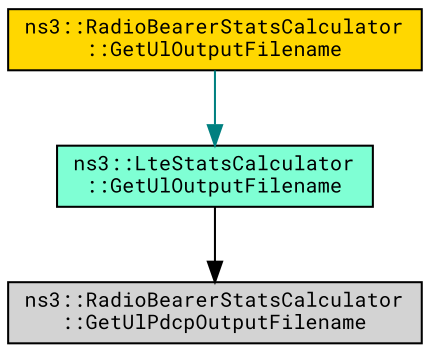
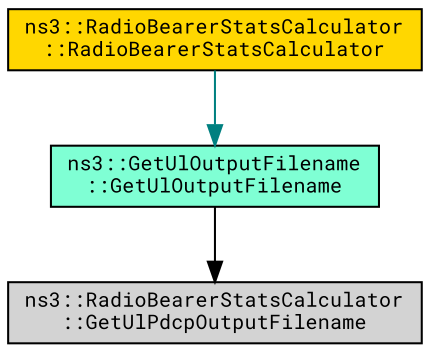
(215, 40) -> (215, 40)
(215, 176) -> (215, 176)
